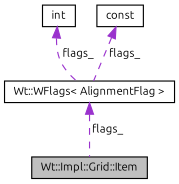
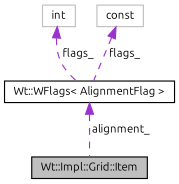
(59, 16) -> (59, 16)
(120, 16) -> (120, 16)
(107, 130) -> (120, 130)
